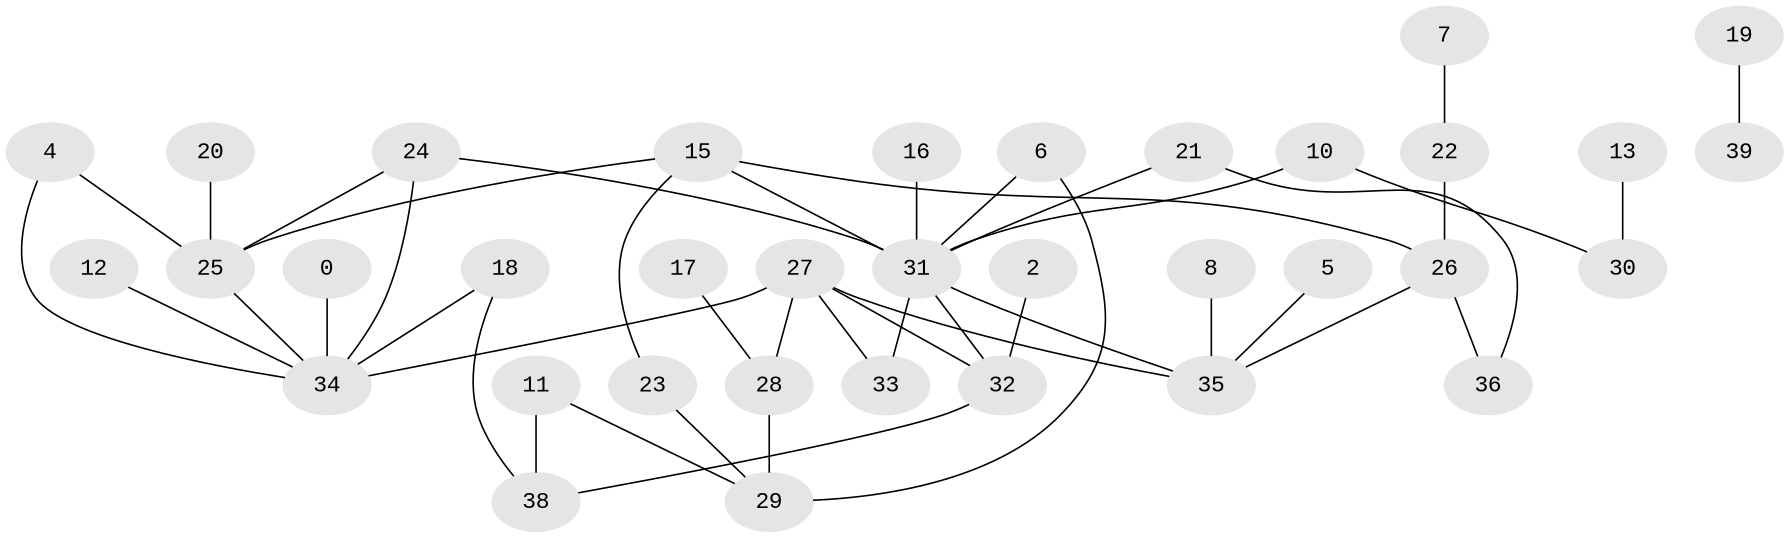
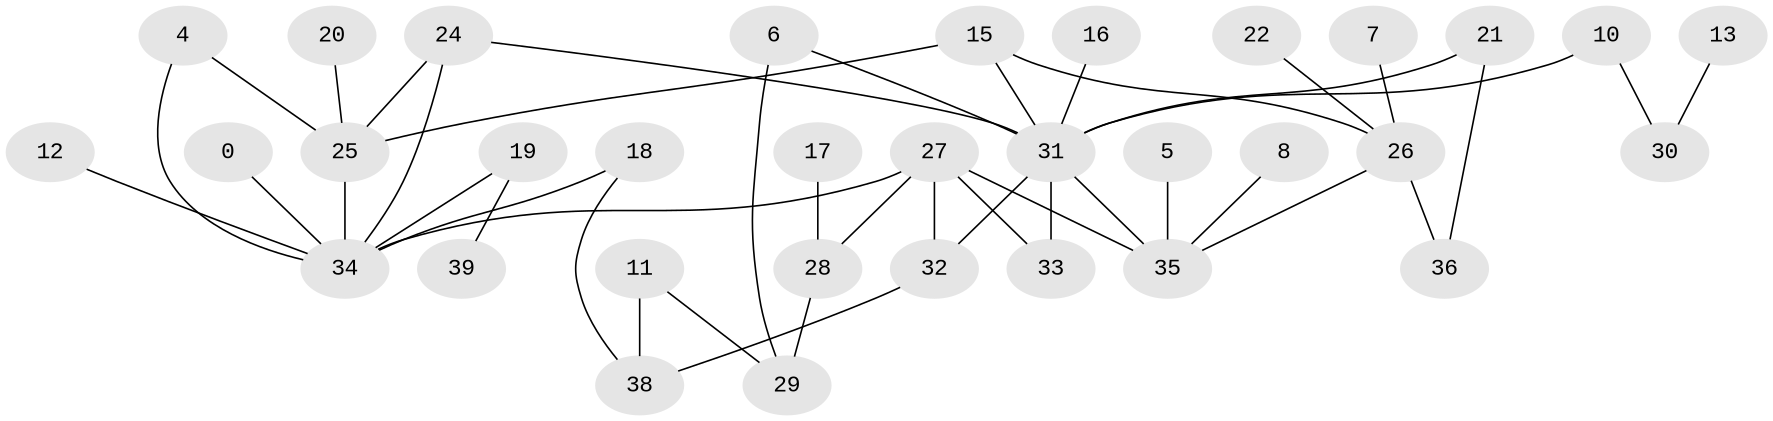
(1445, 94) -> (1389, 102)
none -> (434, 211)
(1033, 269) -> none
(653, 385) -> none
